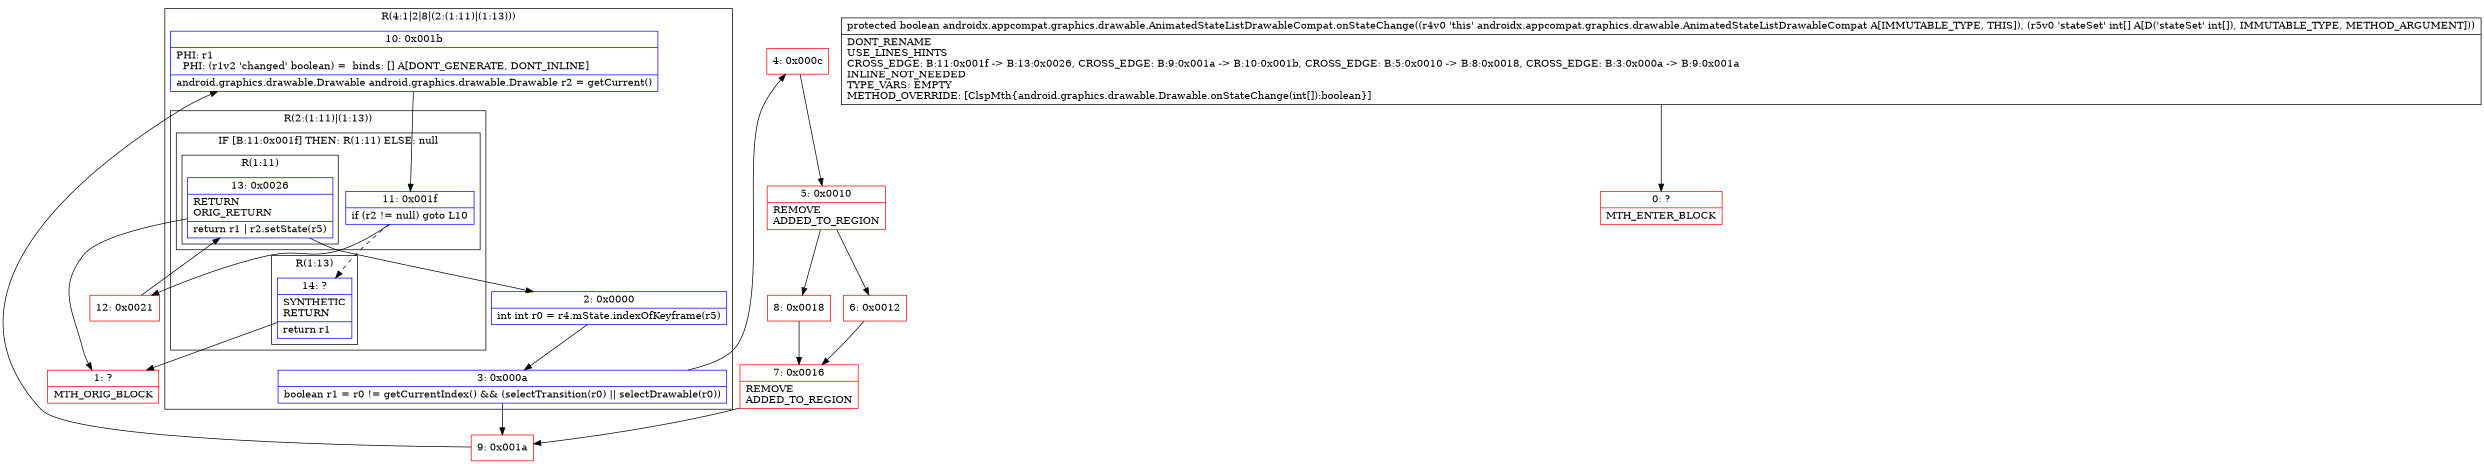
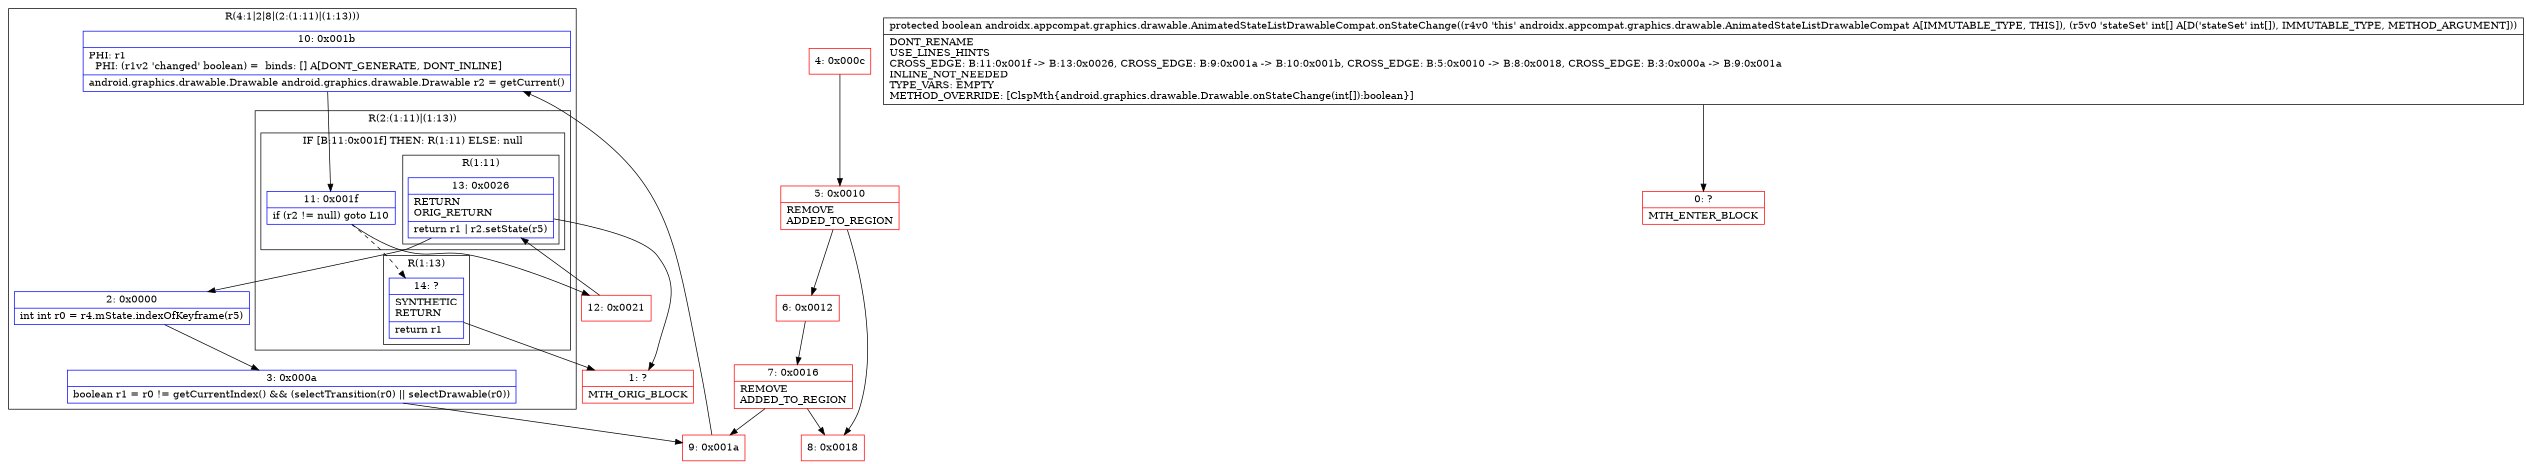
(754, 239) -> none
(799, 339) -> (814, 419)
